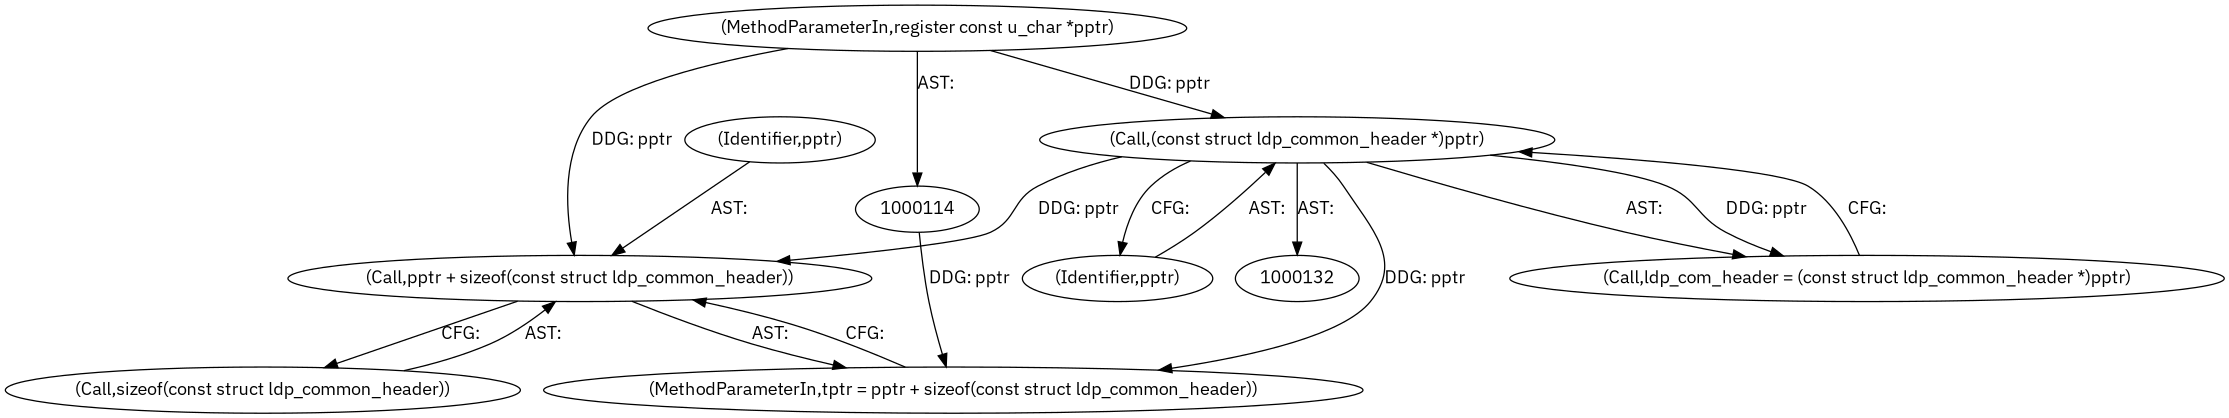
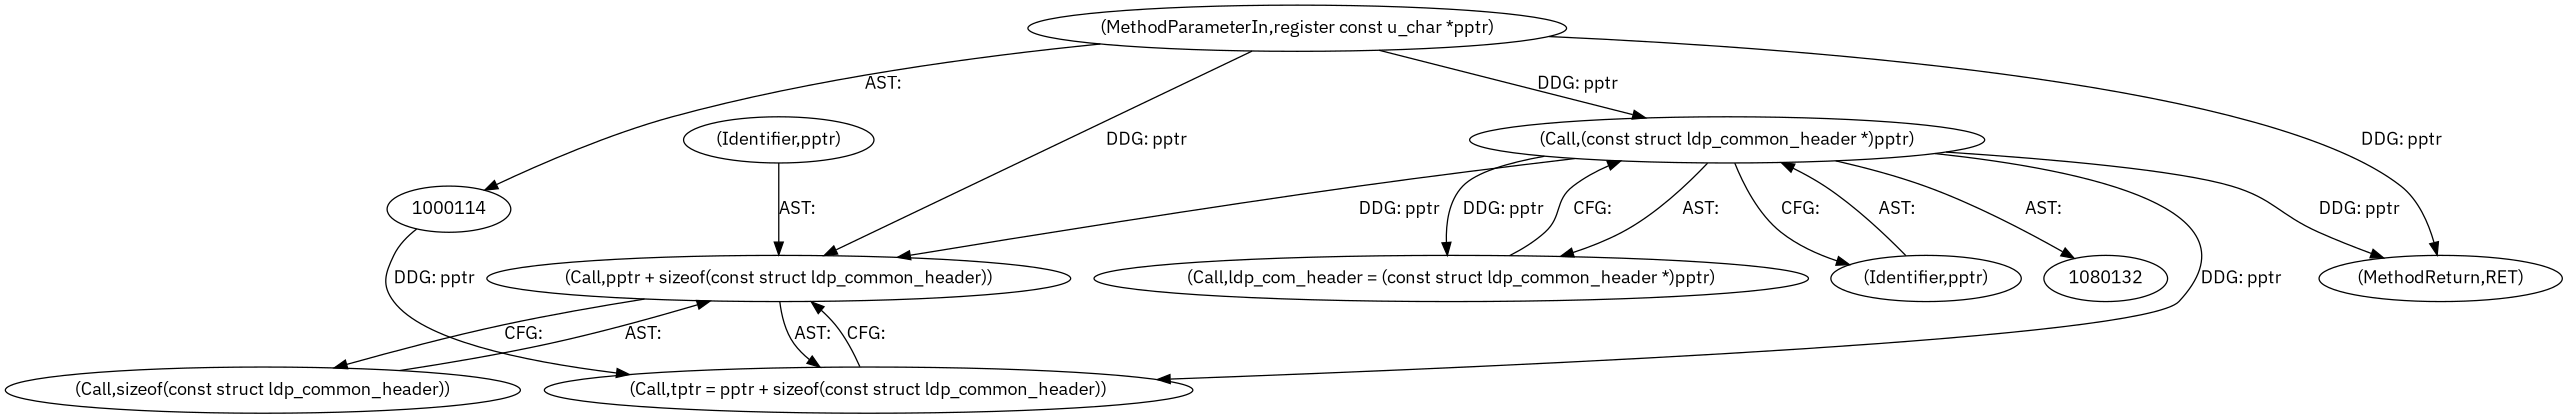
(1297, 278) -> (2106, 278)
none -> (2441, 278)
(953, 390) -> (869, 390)
